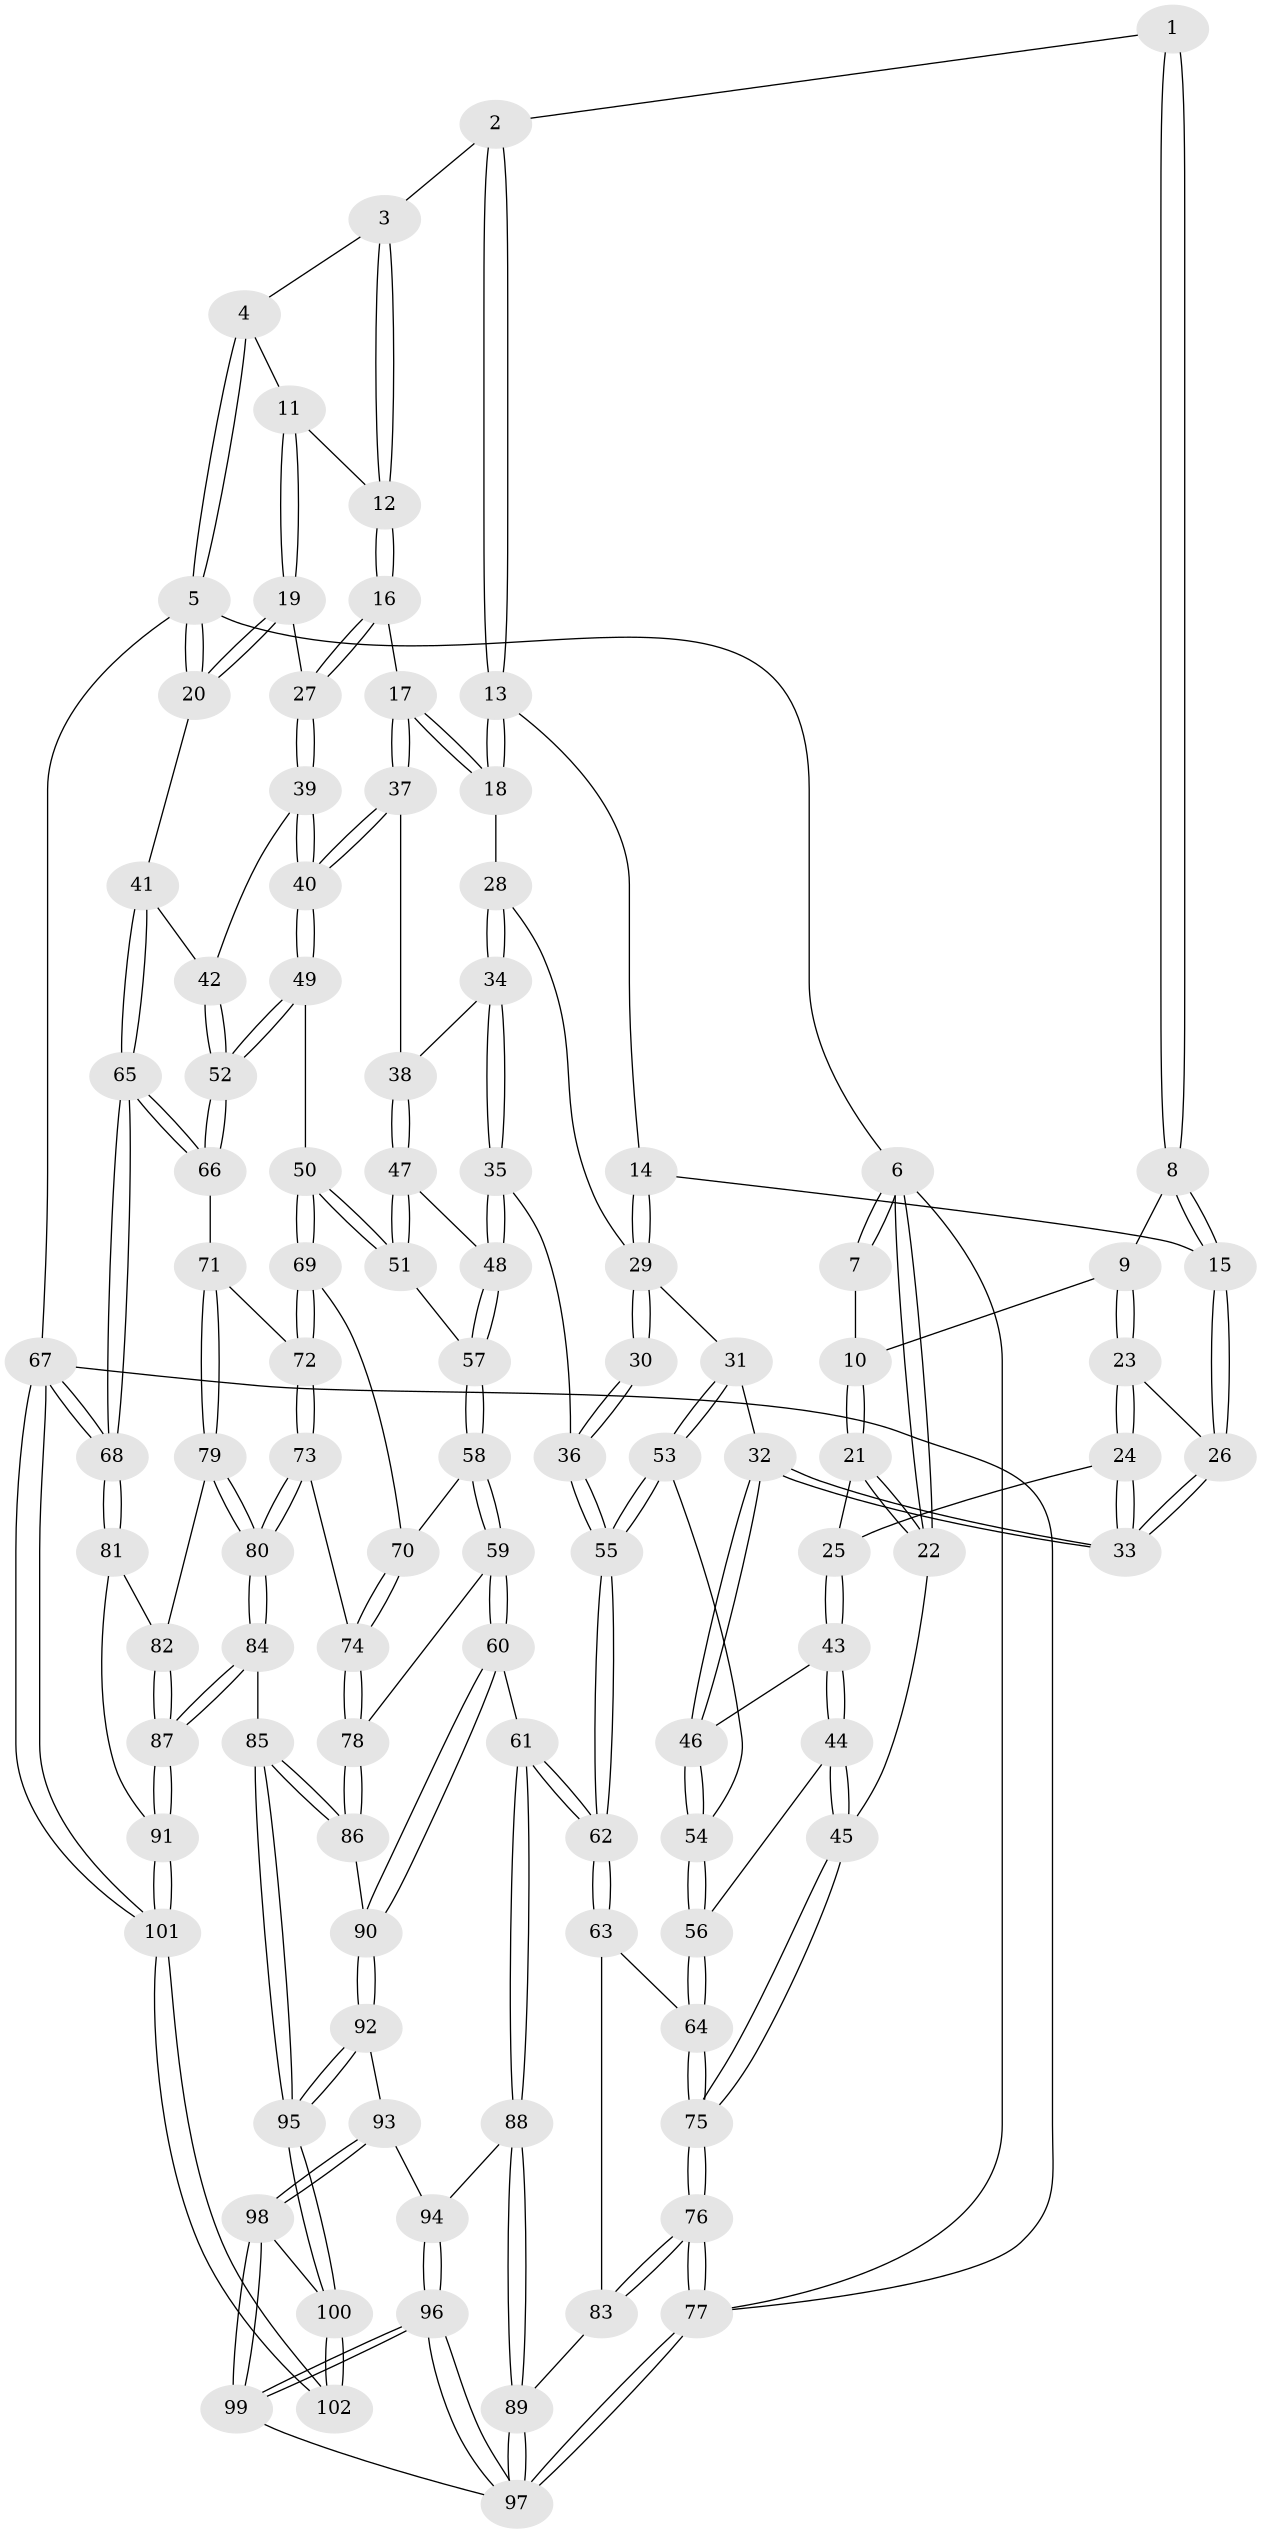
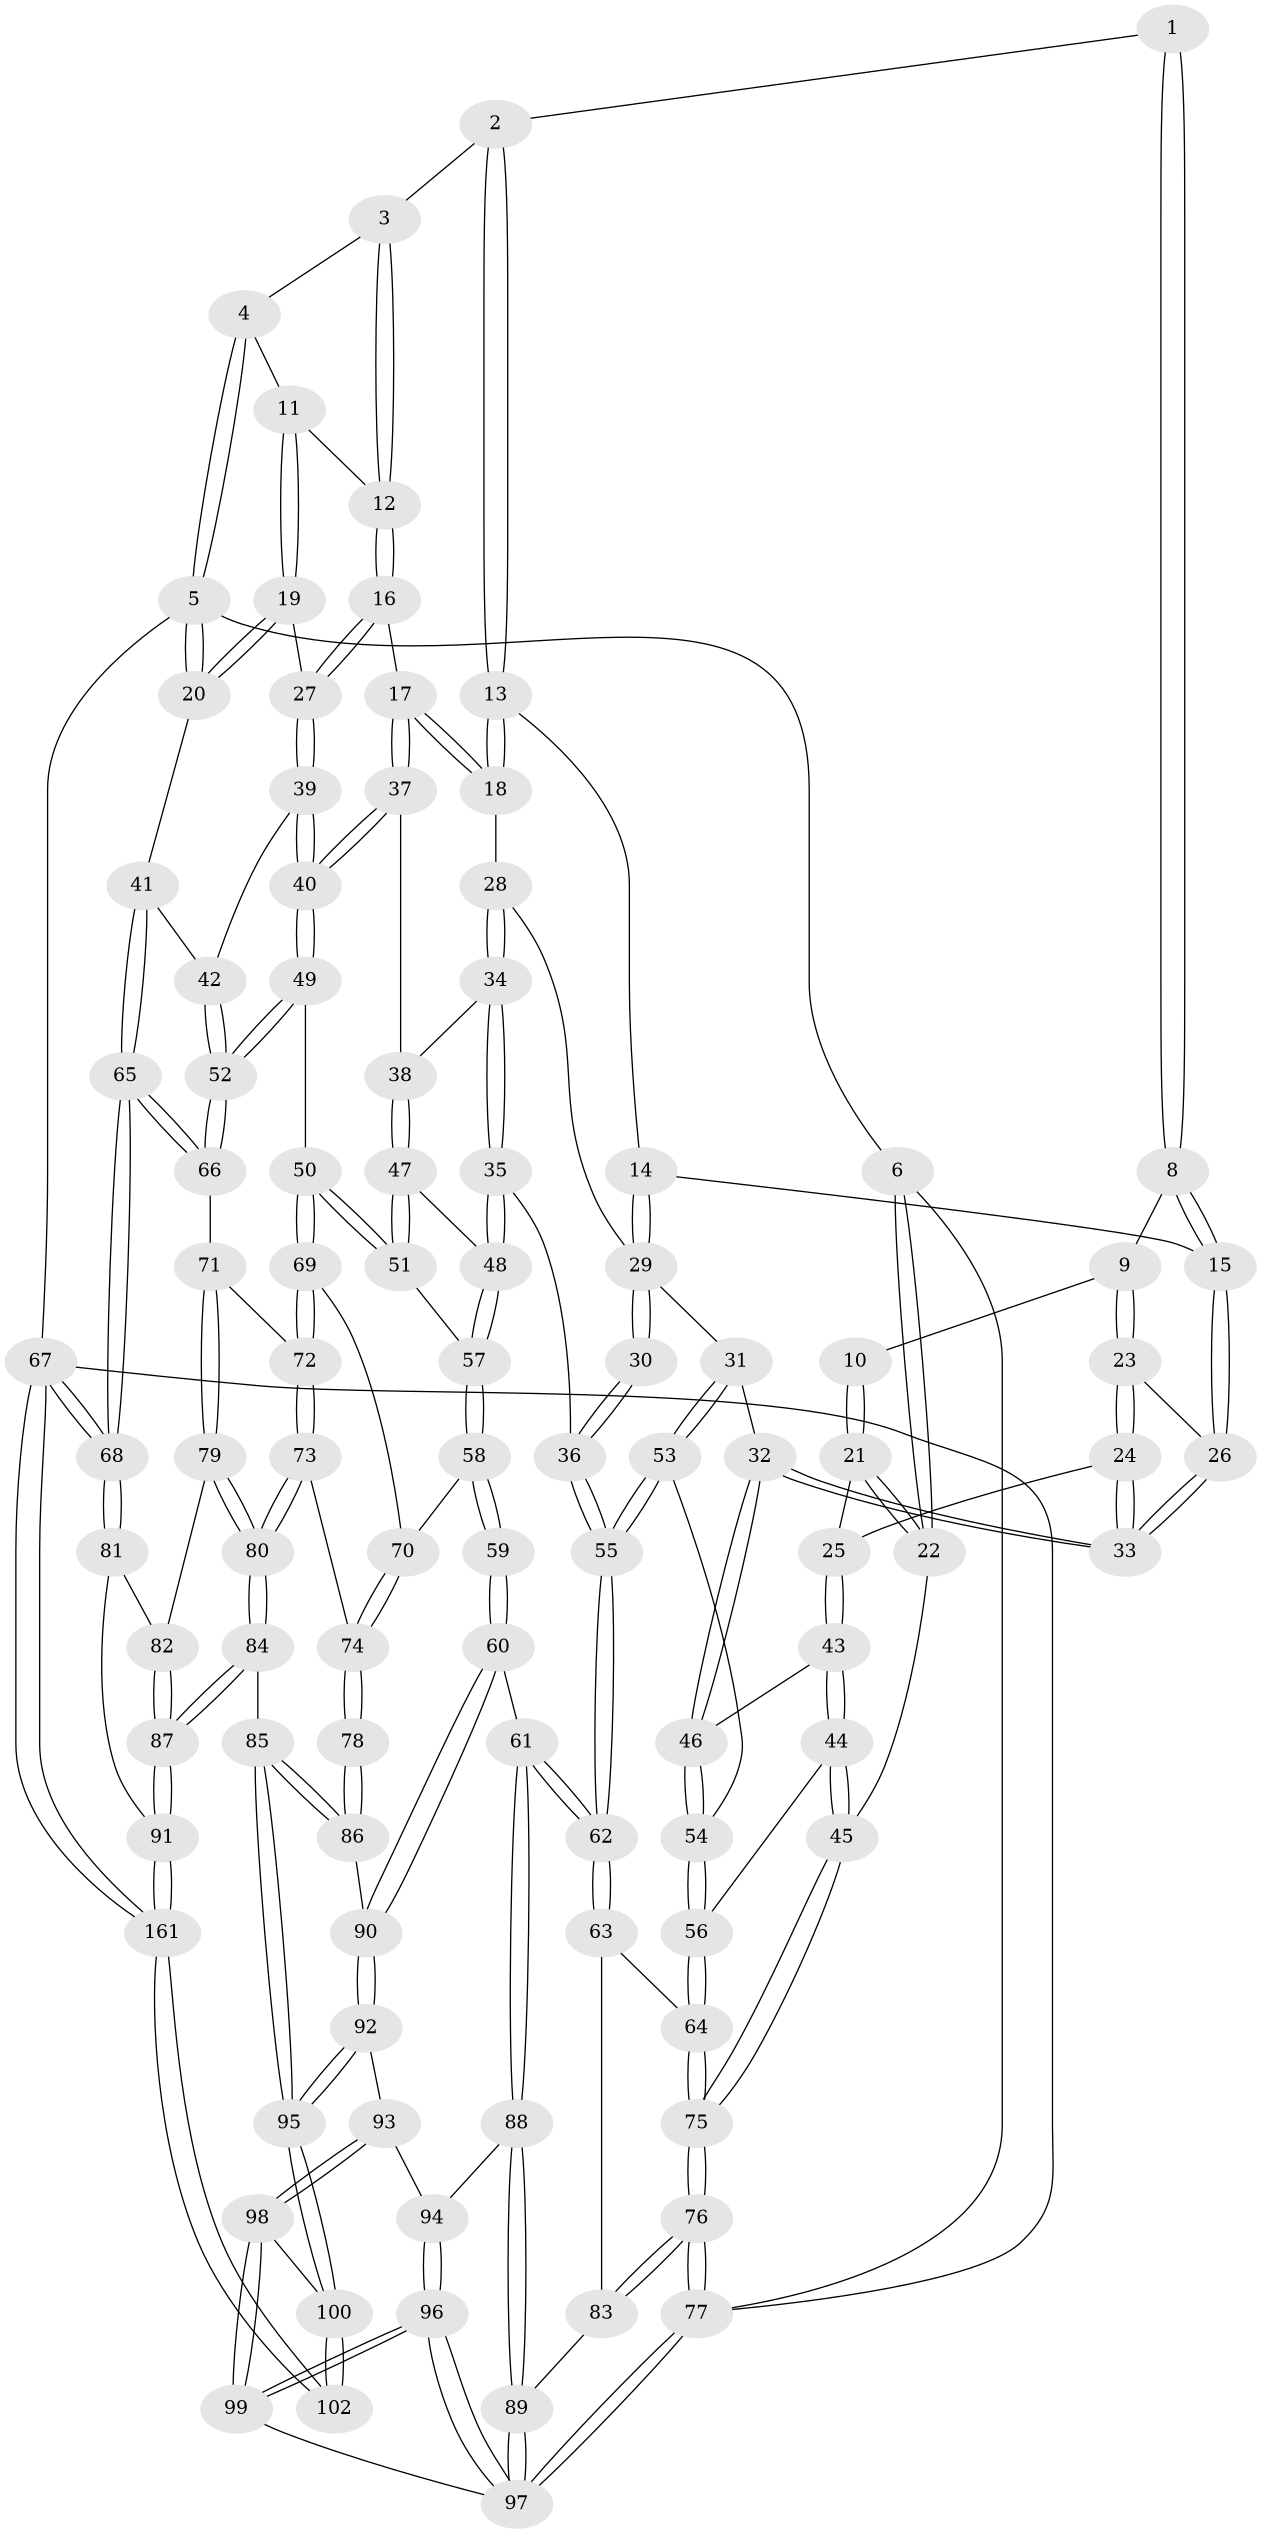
(855, 1267) -> none
(426, 1648) -> none
(163, 1933) -> (163, 1933)
